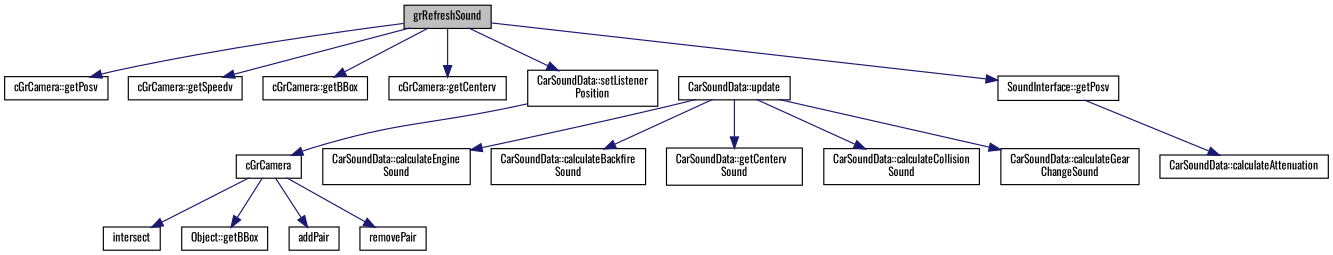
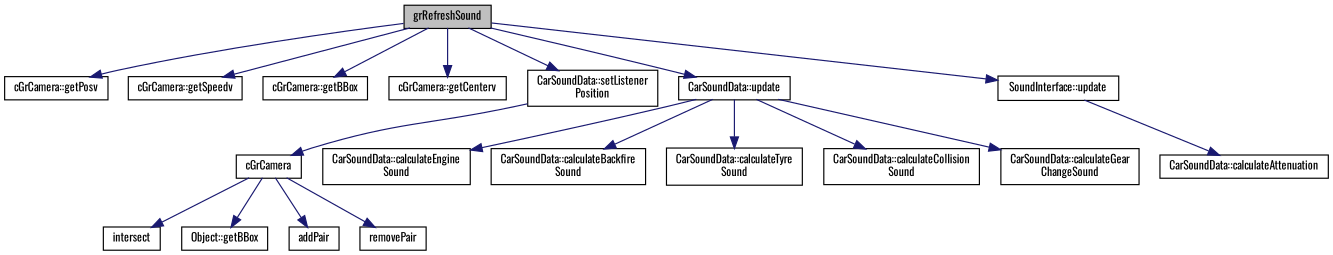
none -> (588, 51)
(1058, 88) -> (1058, 88)
(734, 167) -> (734, 167)
